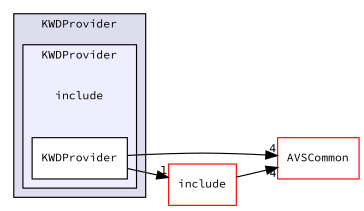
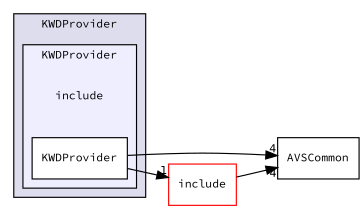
(318, 158) -> (318, 158)
